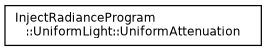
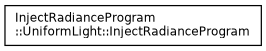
(133, 26) -> (133, 26)
